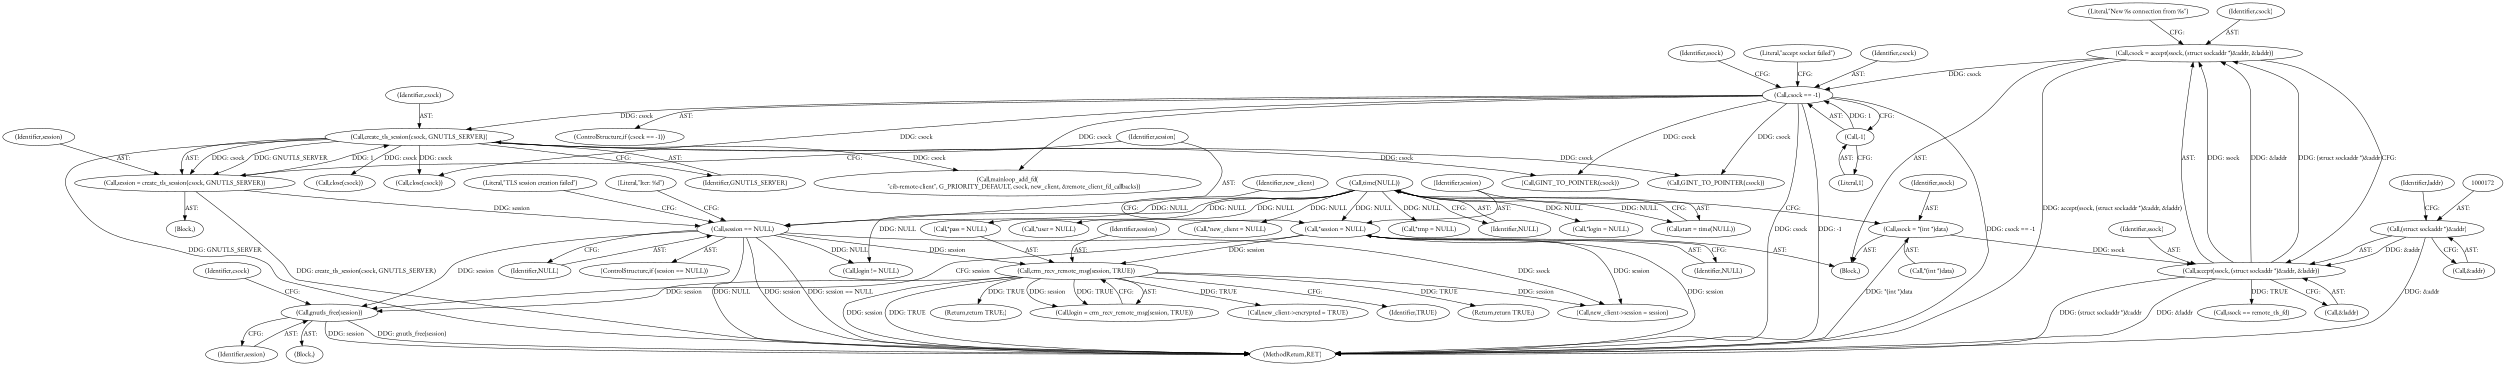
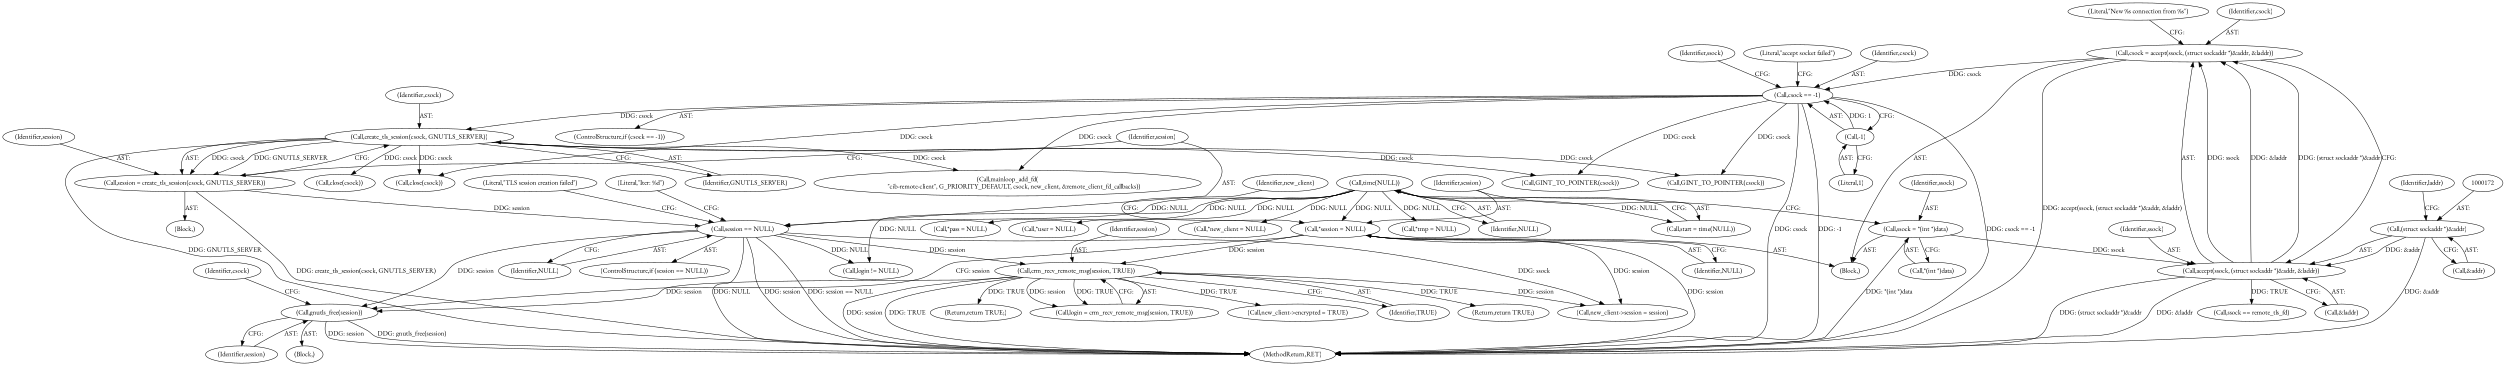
(363, 158) -> (363, 158)
(1601, 229) -> none
none -> (1923, 248)
(1015, 249) -> (1296, 284)
